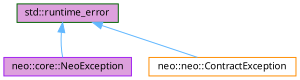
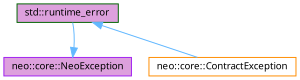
(61, 45) -> (74, 35)
(222, 67) -> (222, 67)
